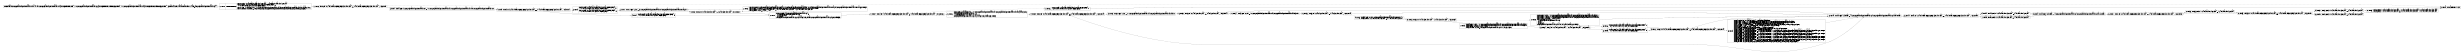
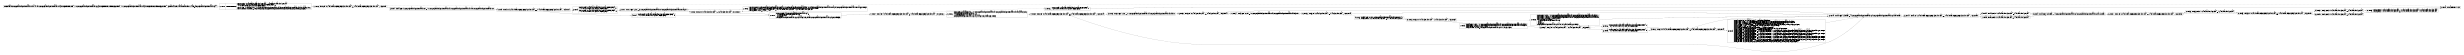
(1544, 19) -> (1545, 19)
